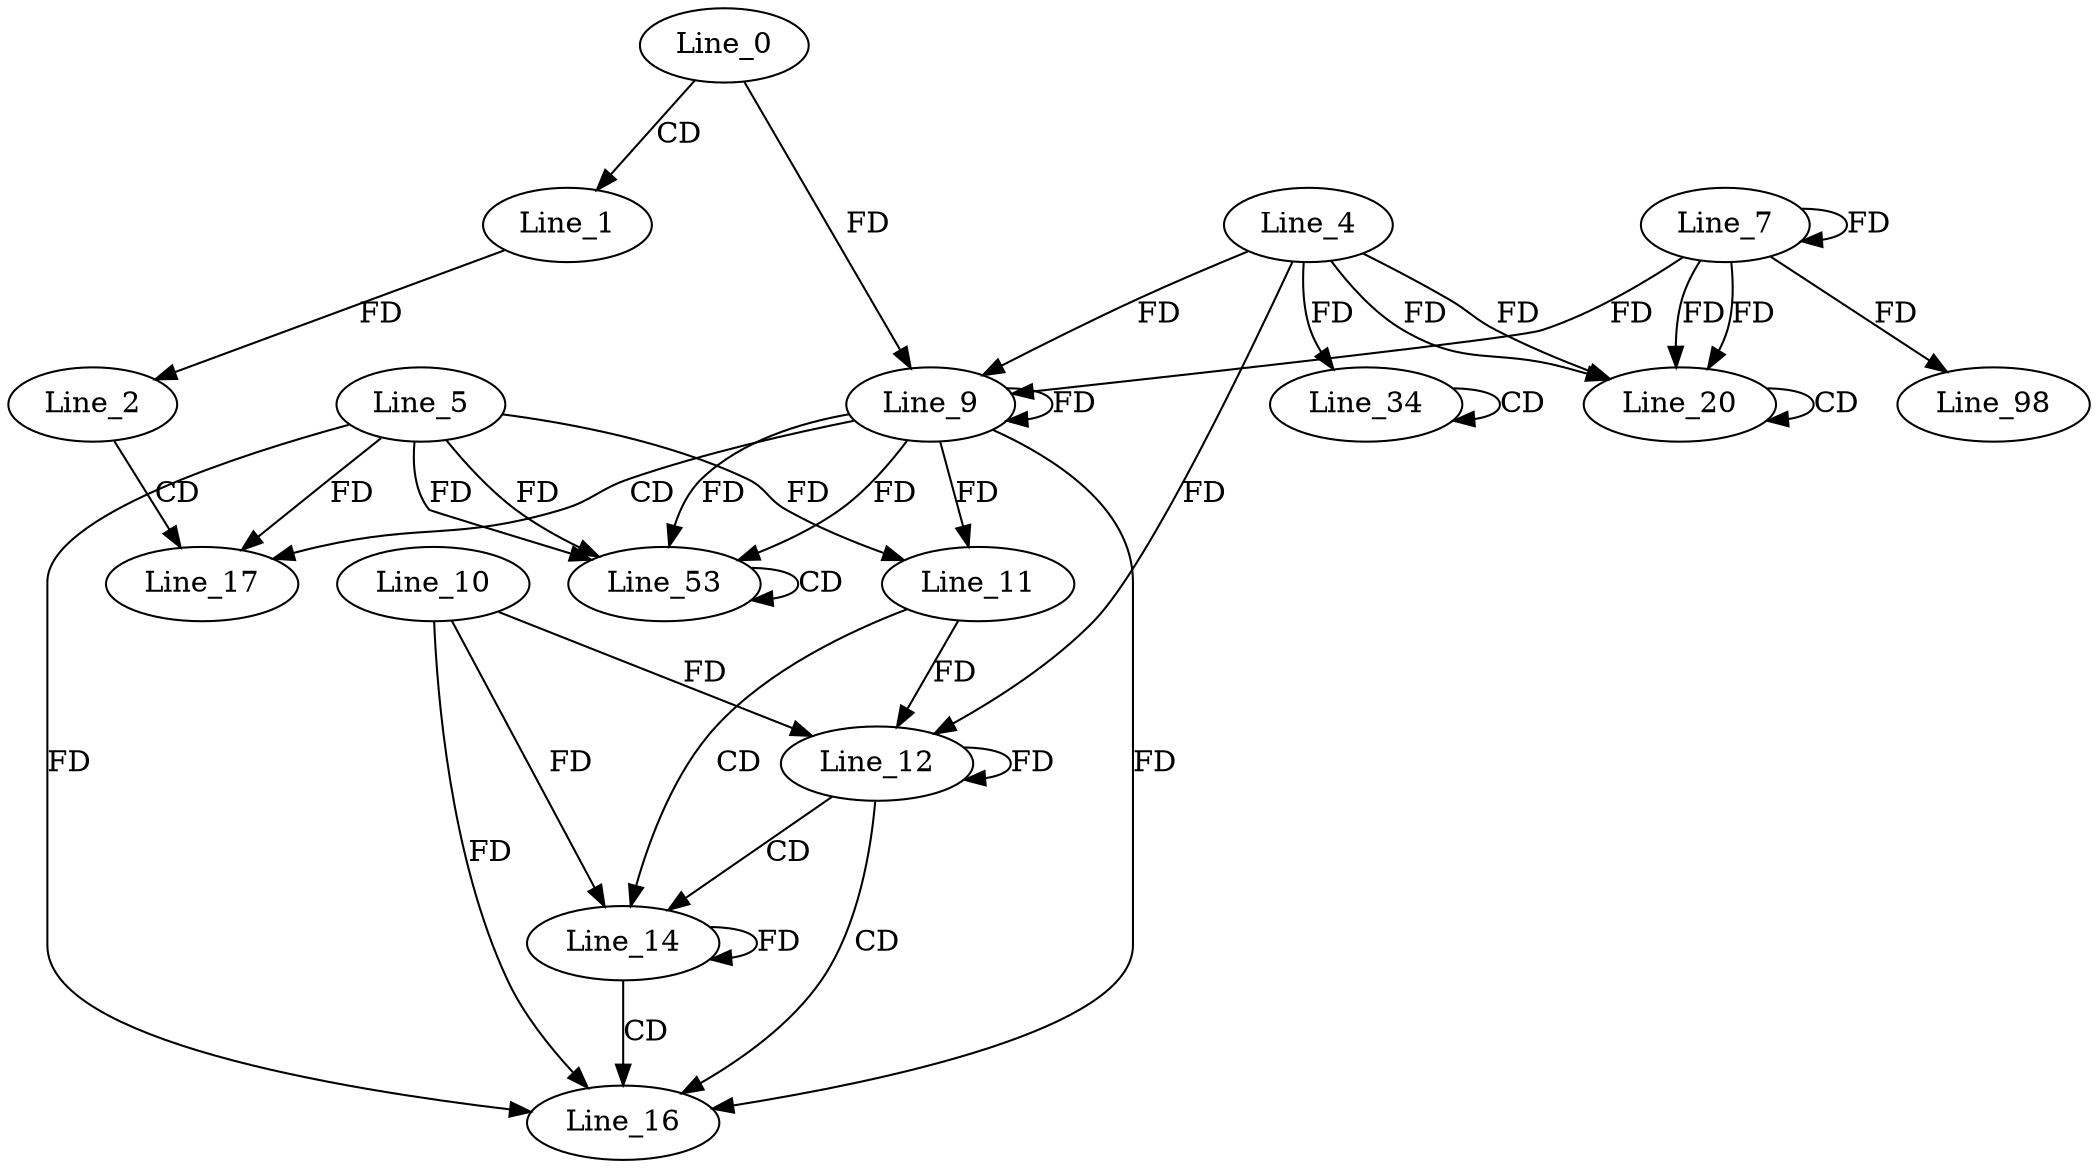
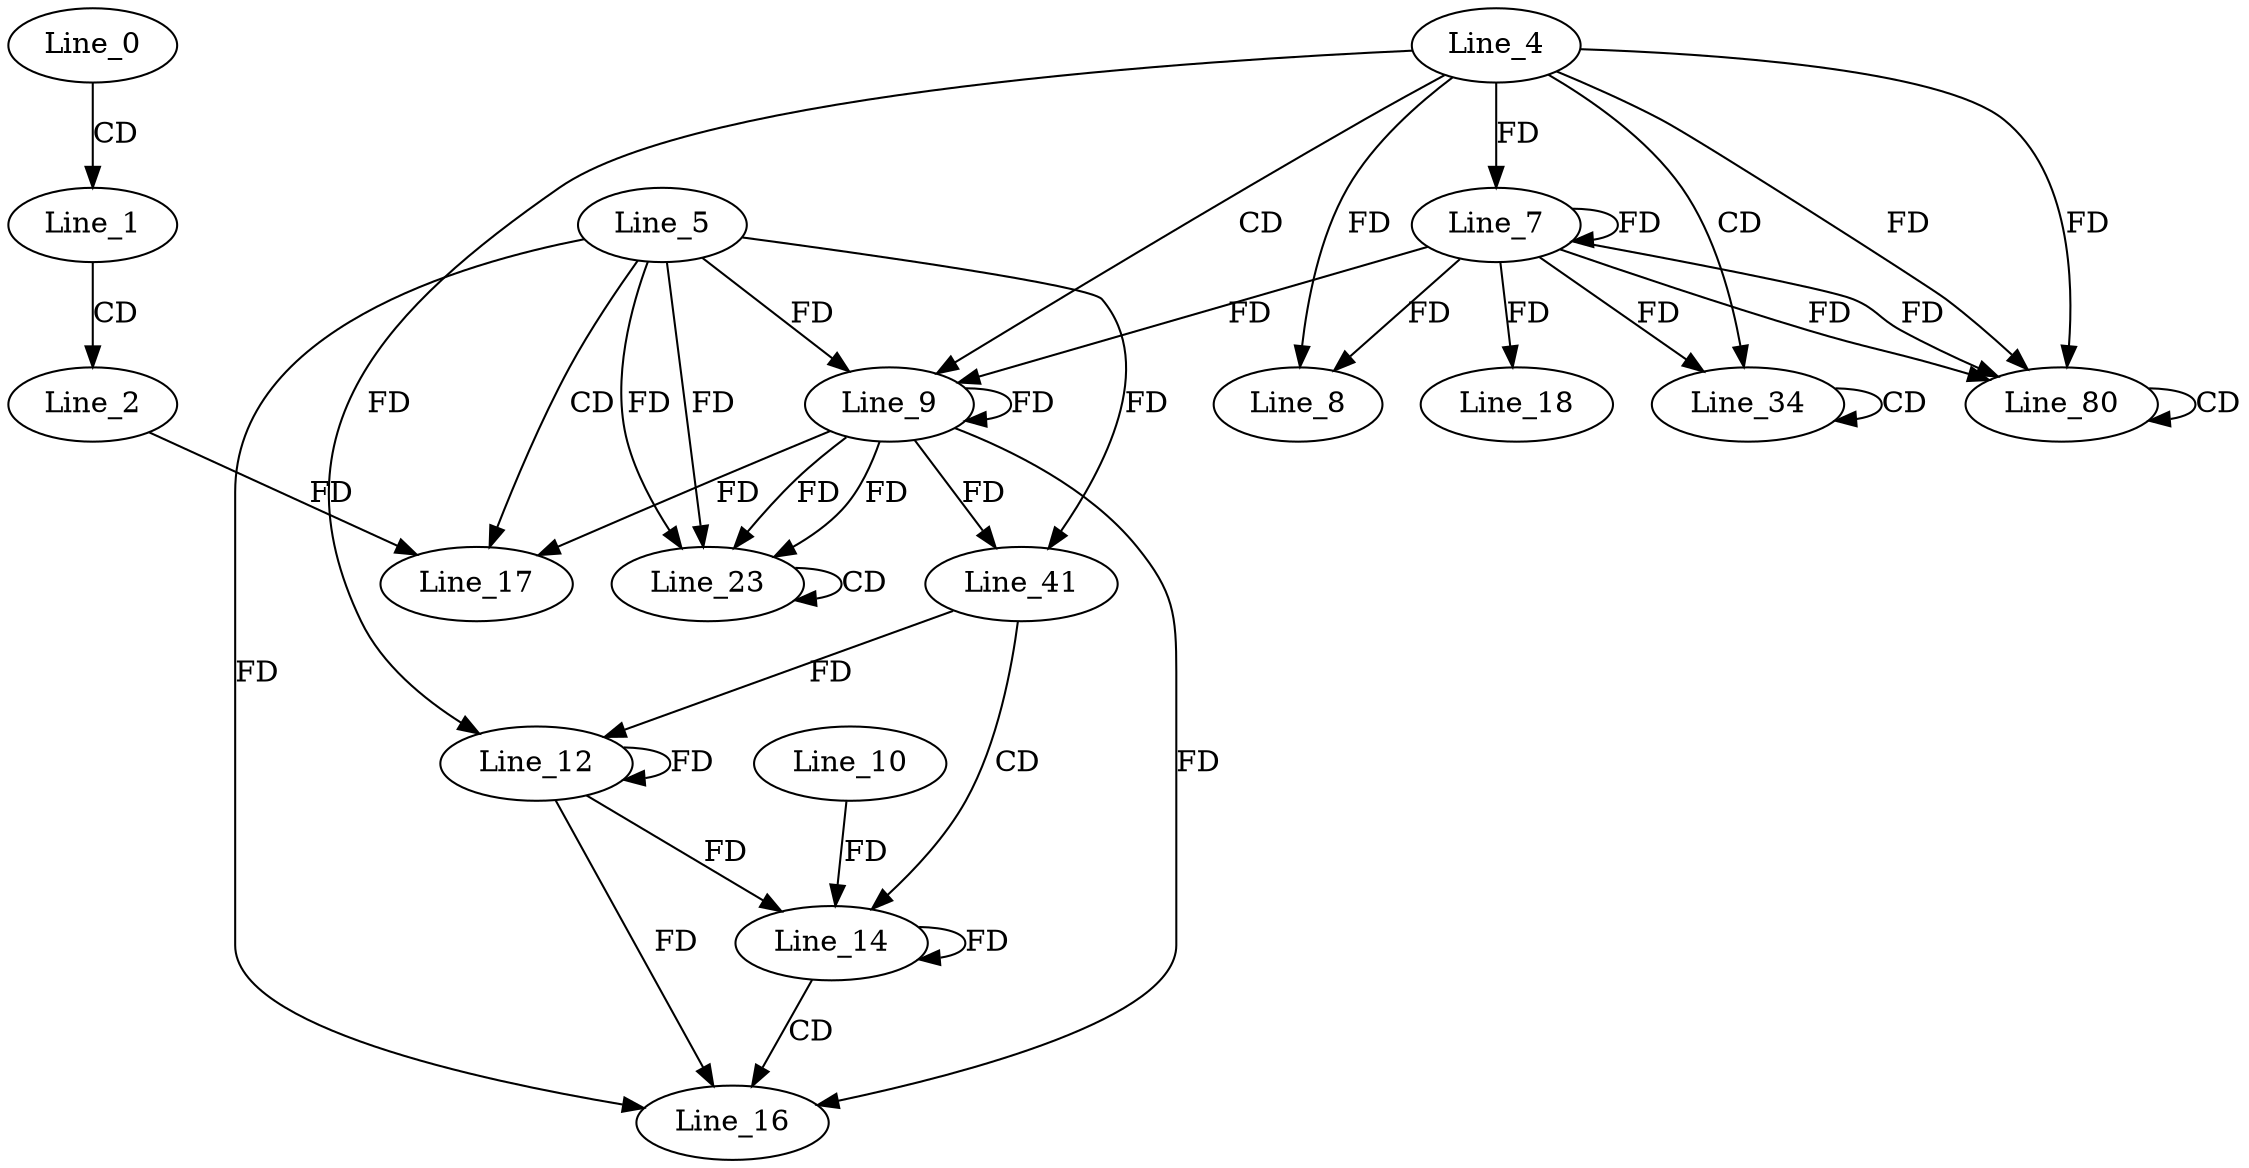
none -> (1496, 125)
(822, 216) -> (767, 308)
none -> (1613, 308)
(382, 315) -> (115, 315)
(1160, 315) -> (1261, 225)
(1333, 315) -> (1740, 225)
none -> (1298, 405)
(1680, 405) -> (2062, 405)
(1994, 405) -> (1517, 405)
(177, 494) -> (332, 494)
(353, 494) -> (592, 405)
(652, 494) -> (739, 494)
(664, 584) -> (708, 584)
(978, 584) -> (1022, 584)
(646, 670) -> none
(788, 853) -> (726, 853)
(467, 860) -> none
(877, 943) -> (677, 943)
